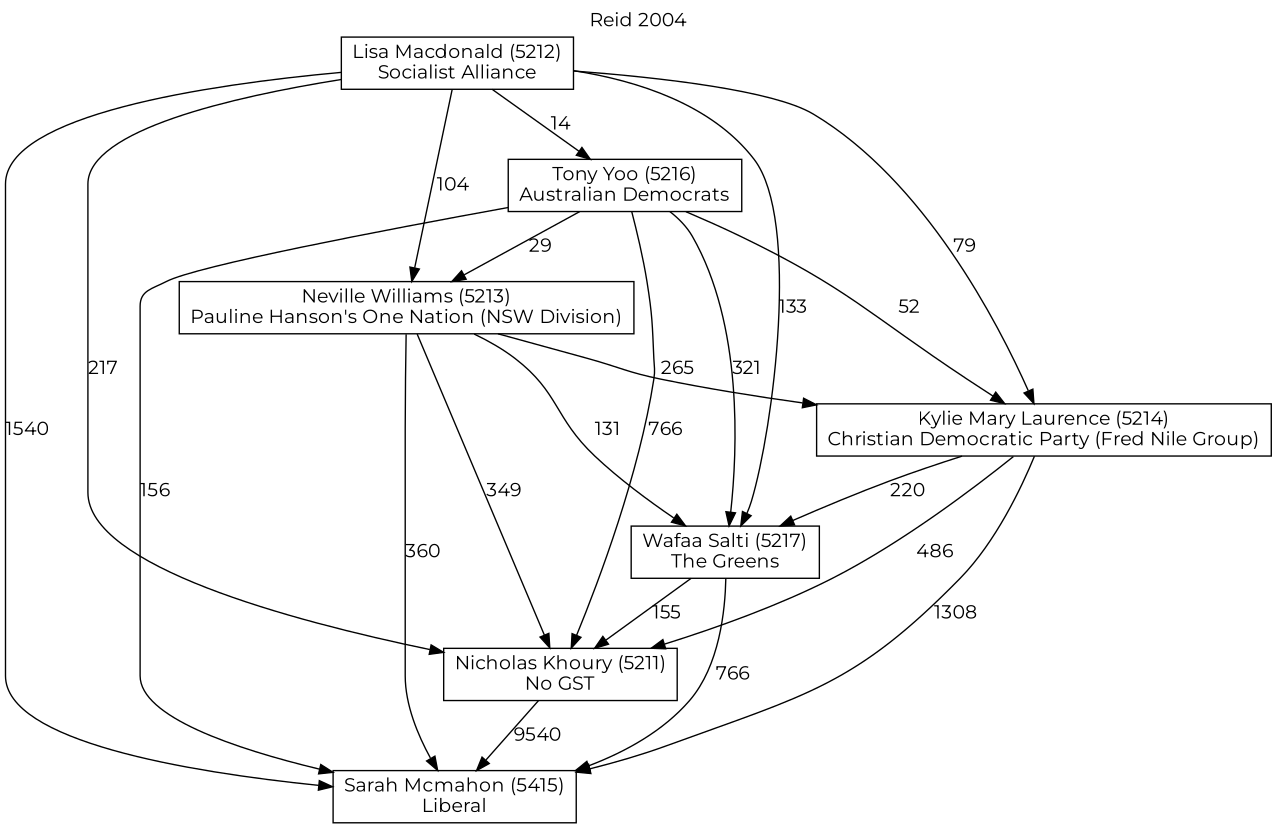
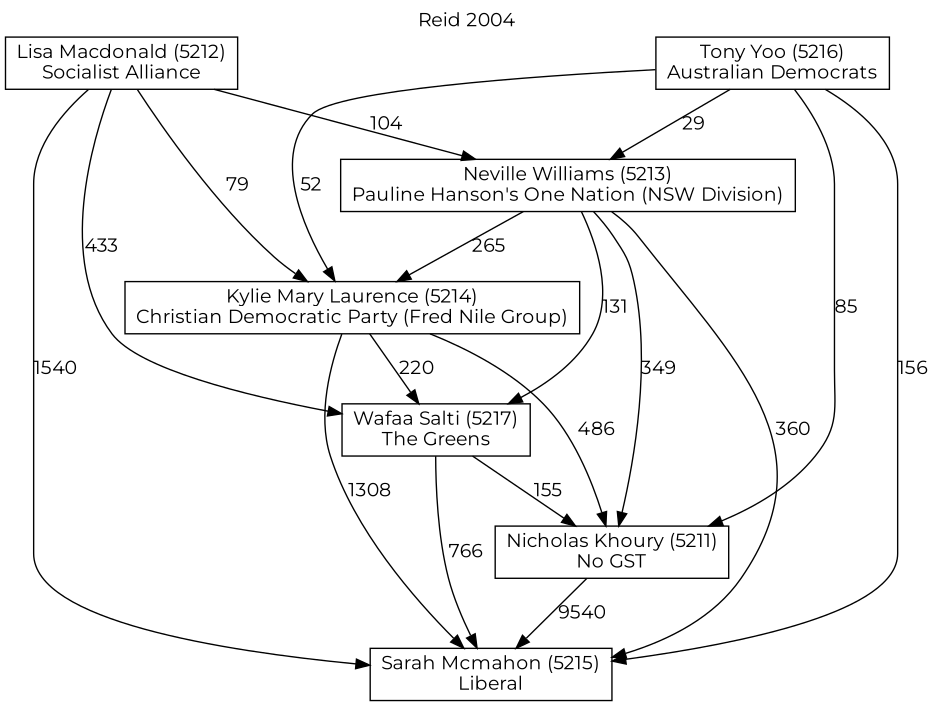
(536, 120) -> none
(794, 308) -> (102, 247)
(730, 354) -> none
(88, 391) -> none
(666, 430) -> (847, 308)
(455, 797) -> (491, 674)
